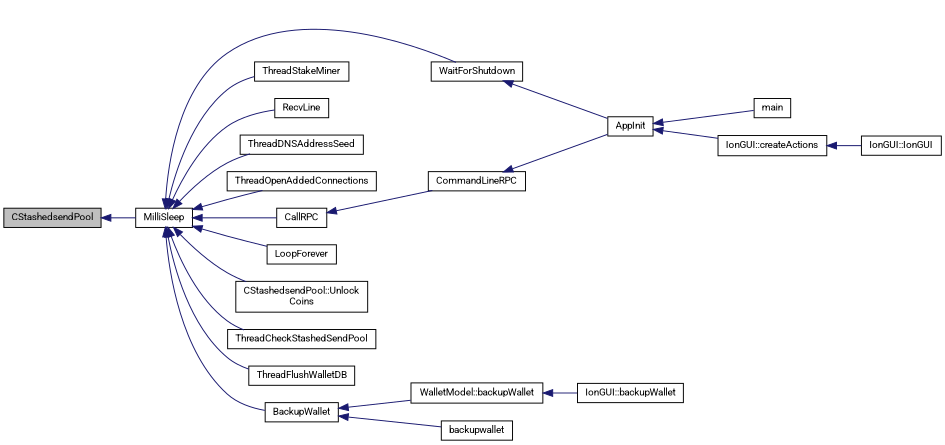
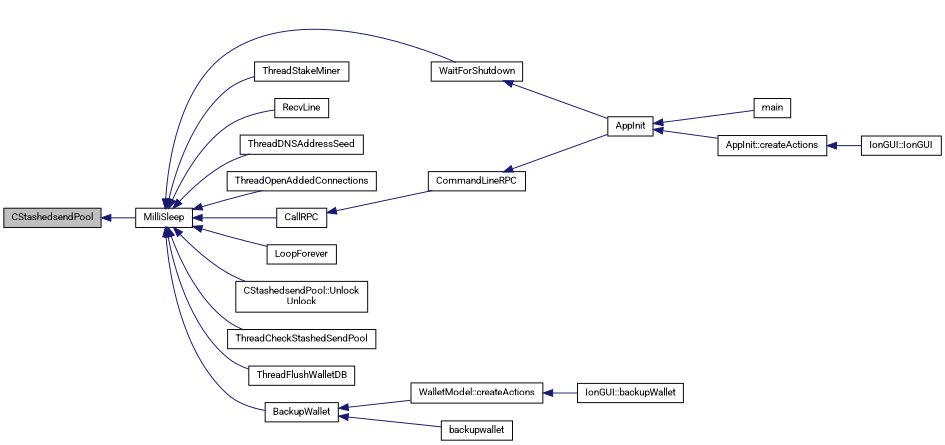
(772, 146) -> (772, 146)
(302, 297) -> (302, 297)
(477, 393) -> (477, 393)
